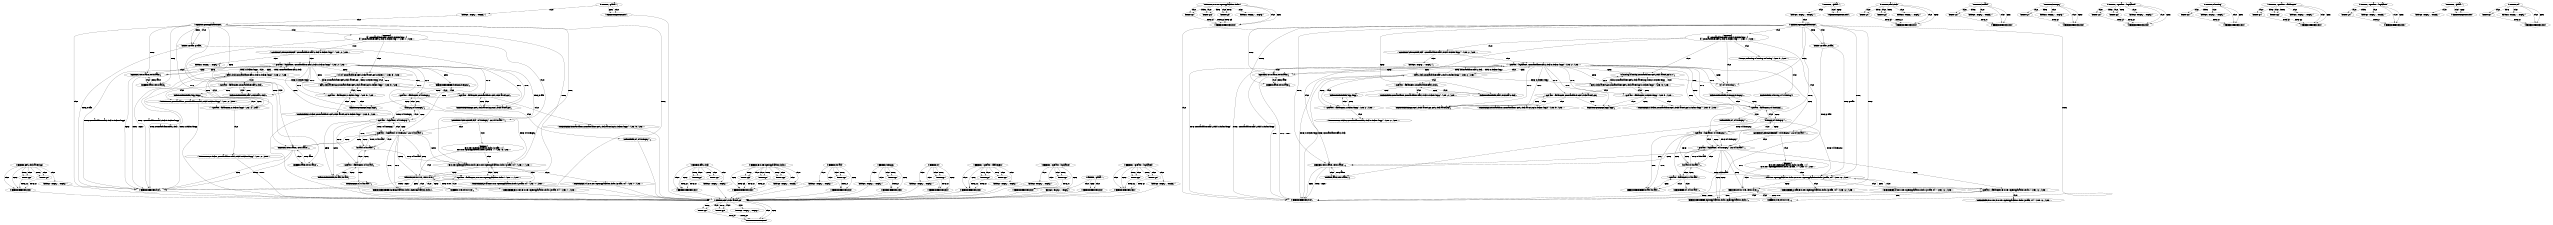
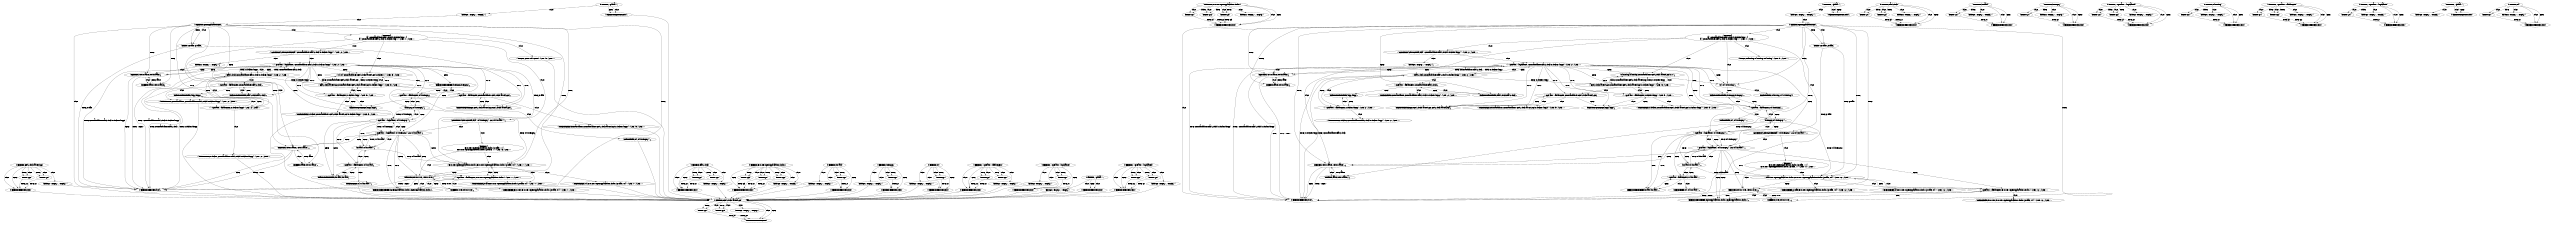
none -> (536, 59)
(1793, 72) -> (1751, 90)
